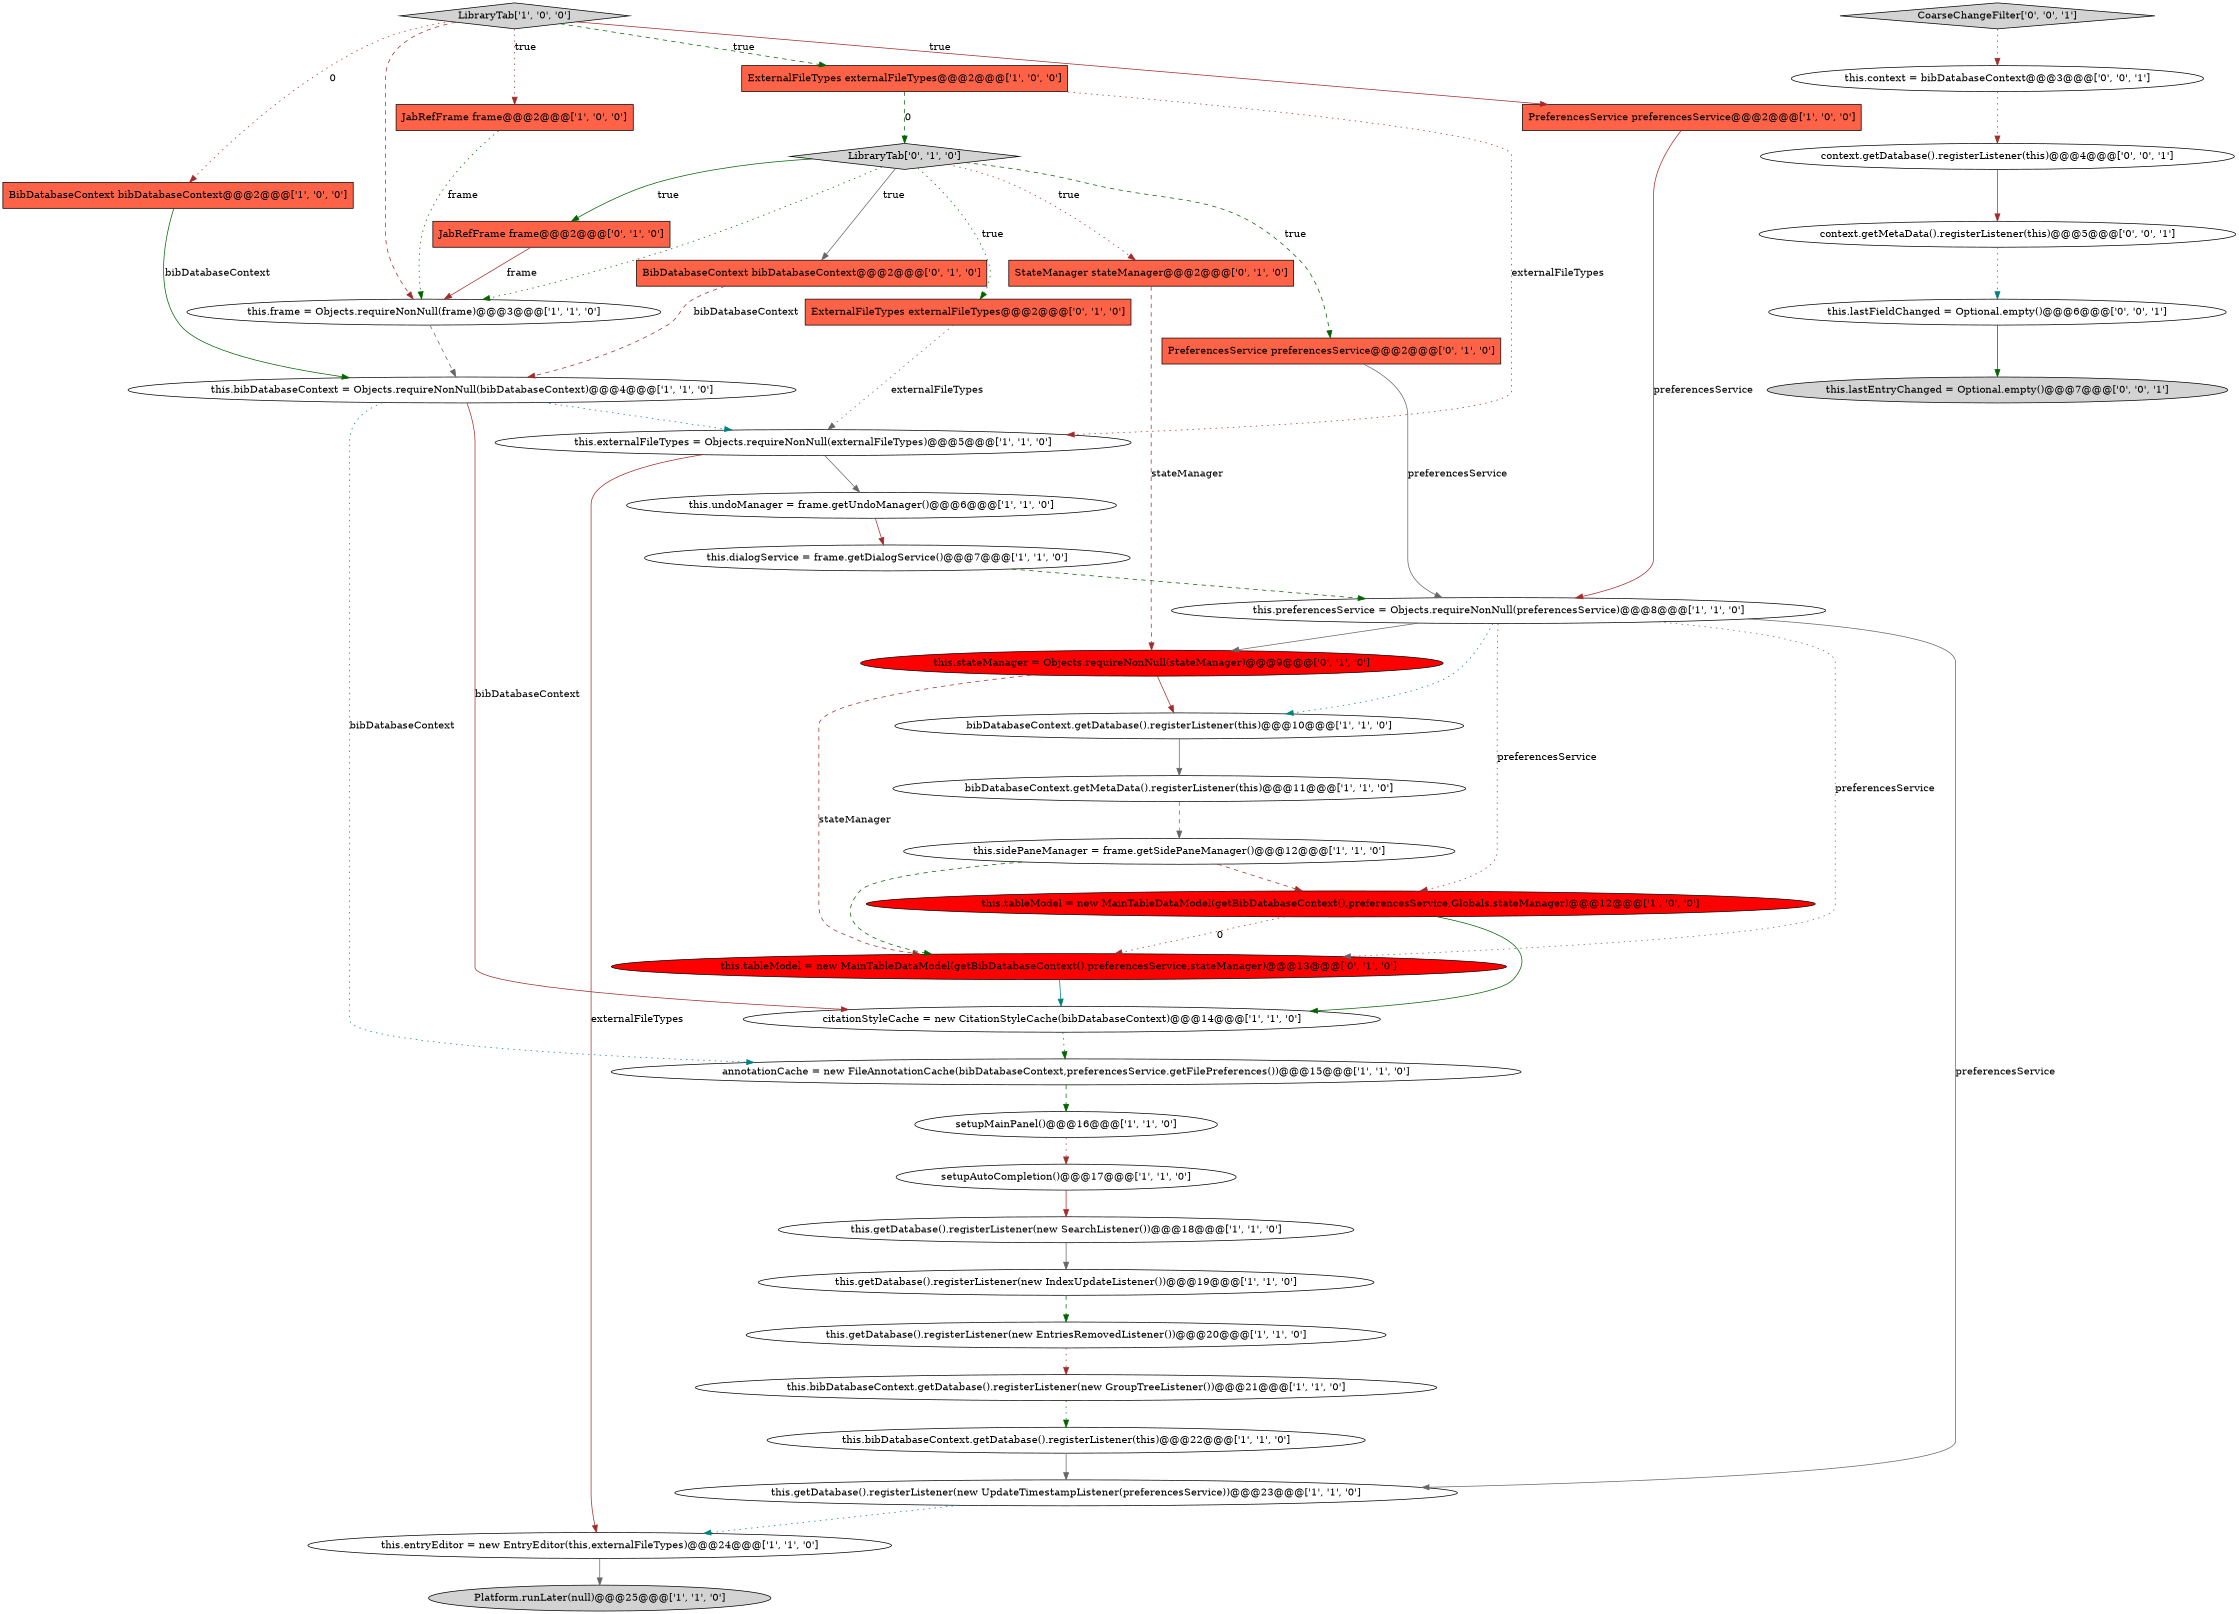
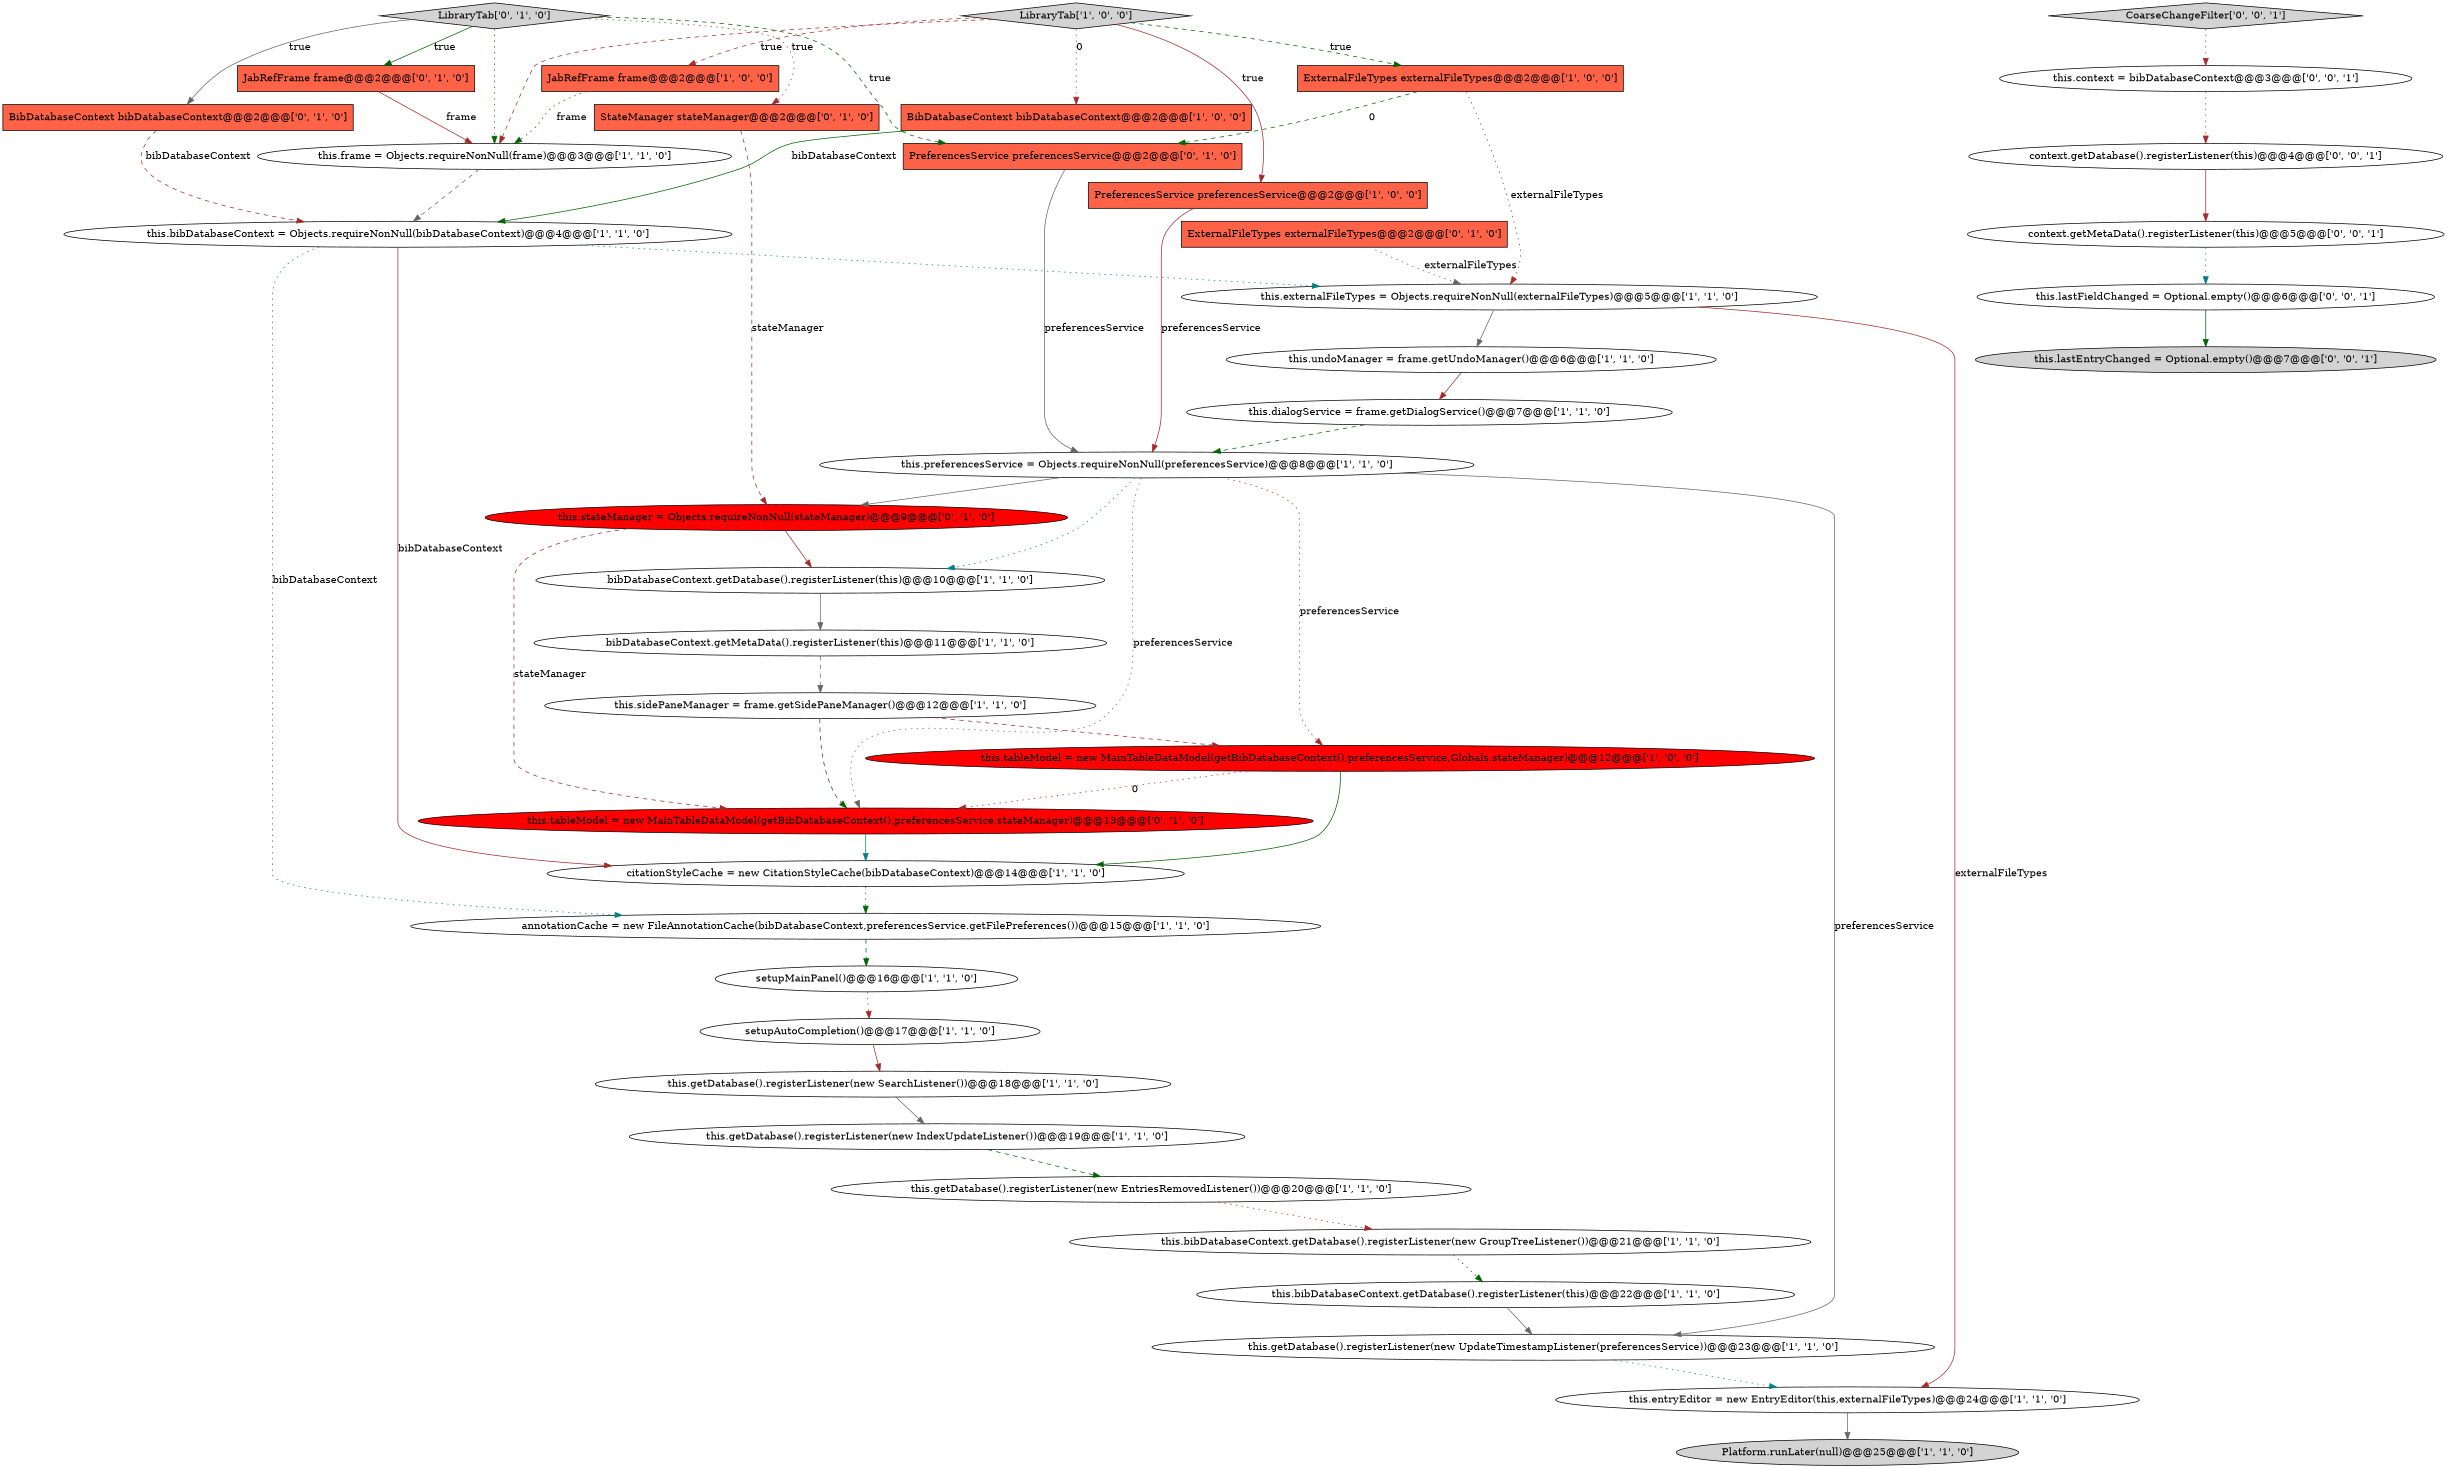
(515, 63) -> (785, 37)
(905, 114) -> (1302, 121)
(968, 224) -> none
